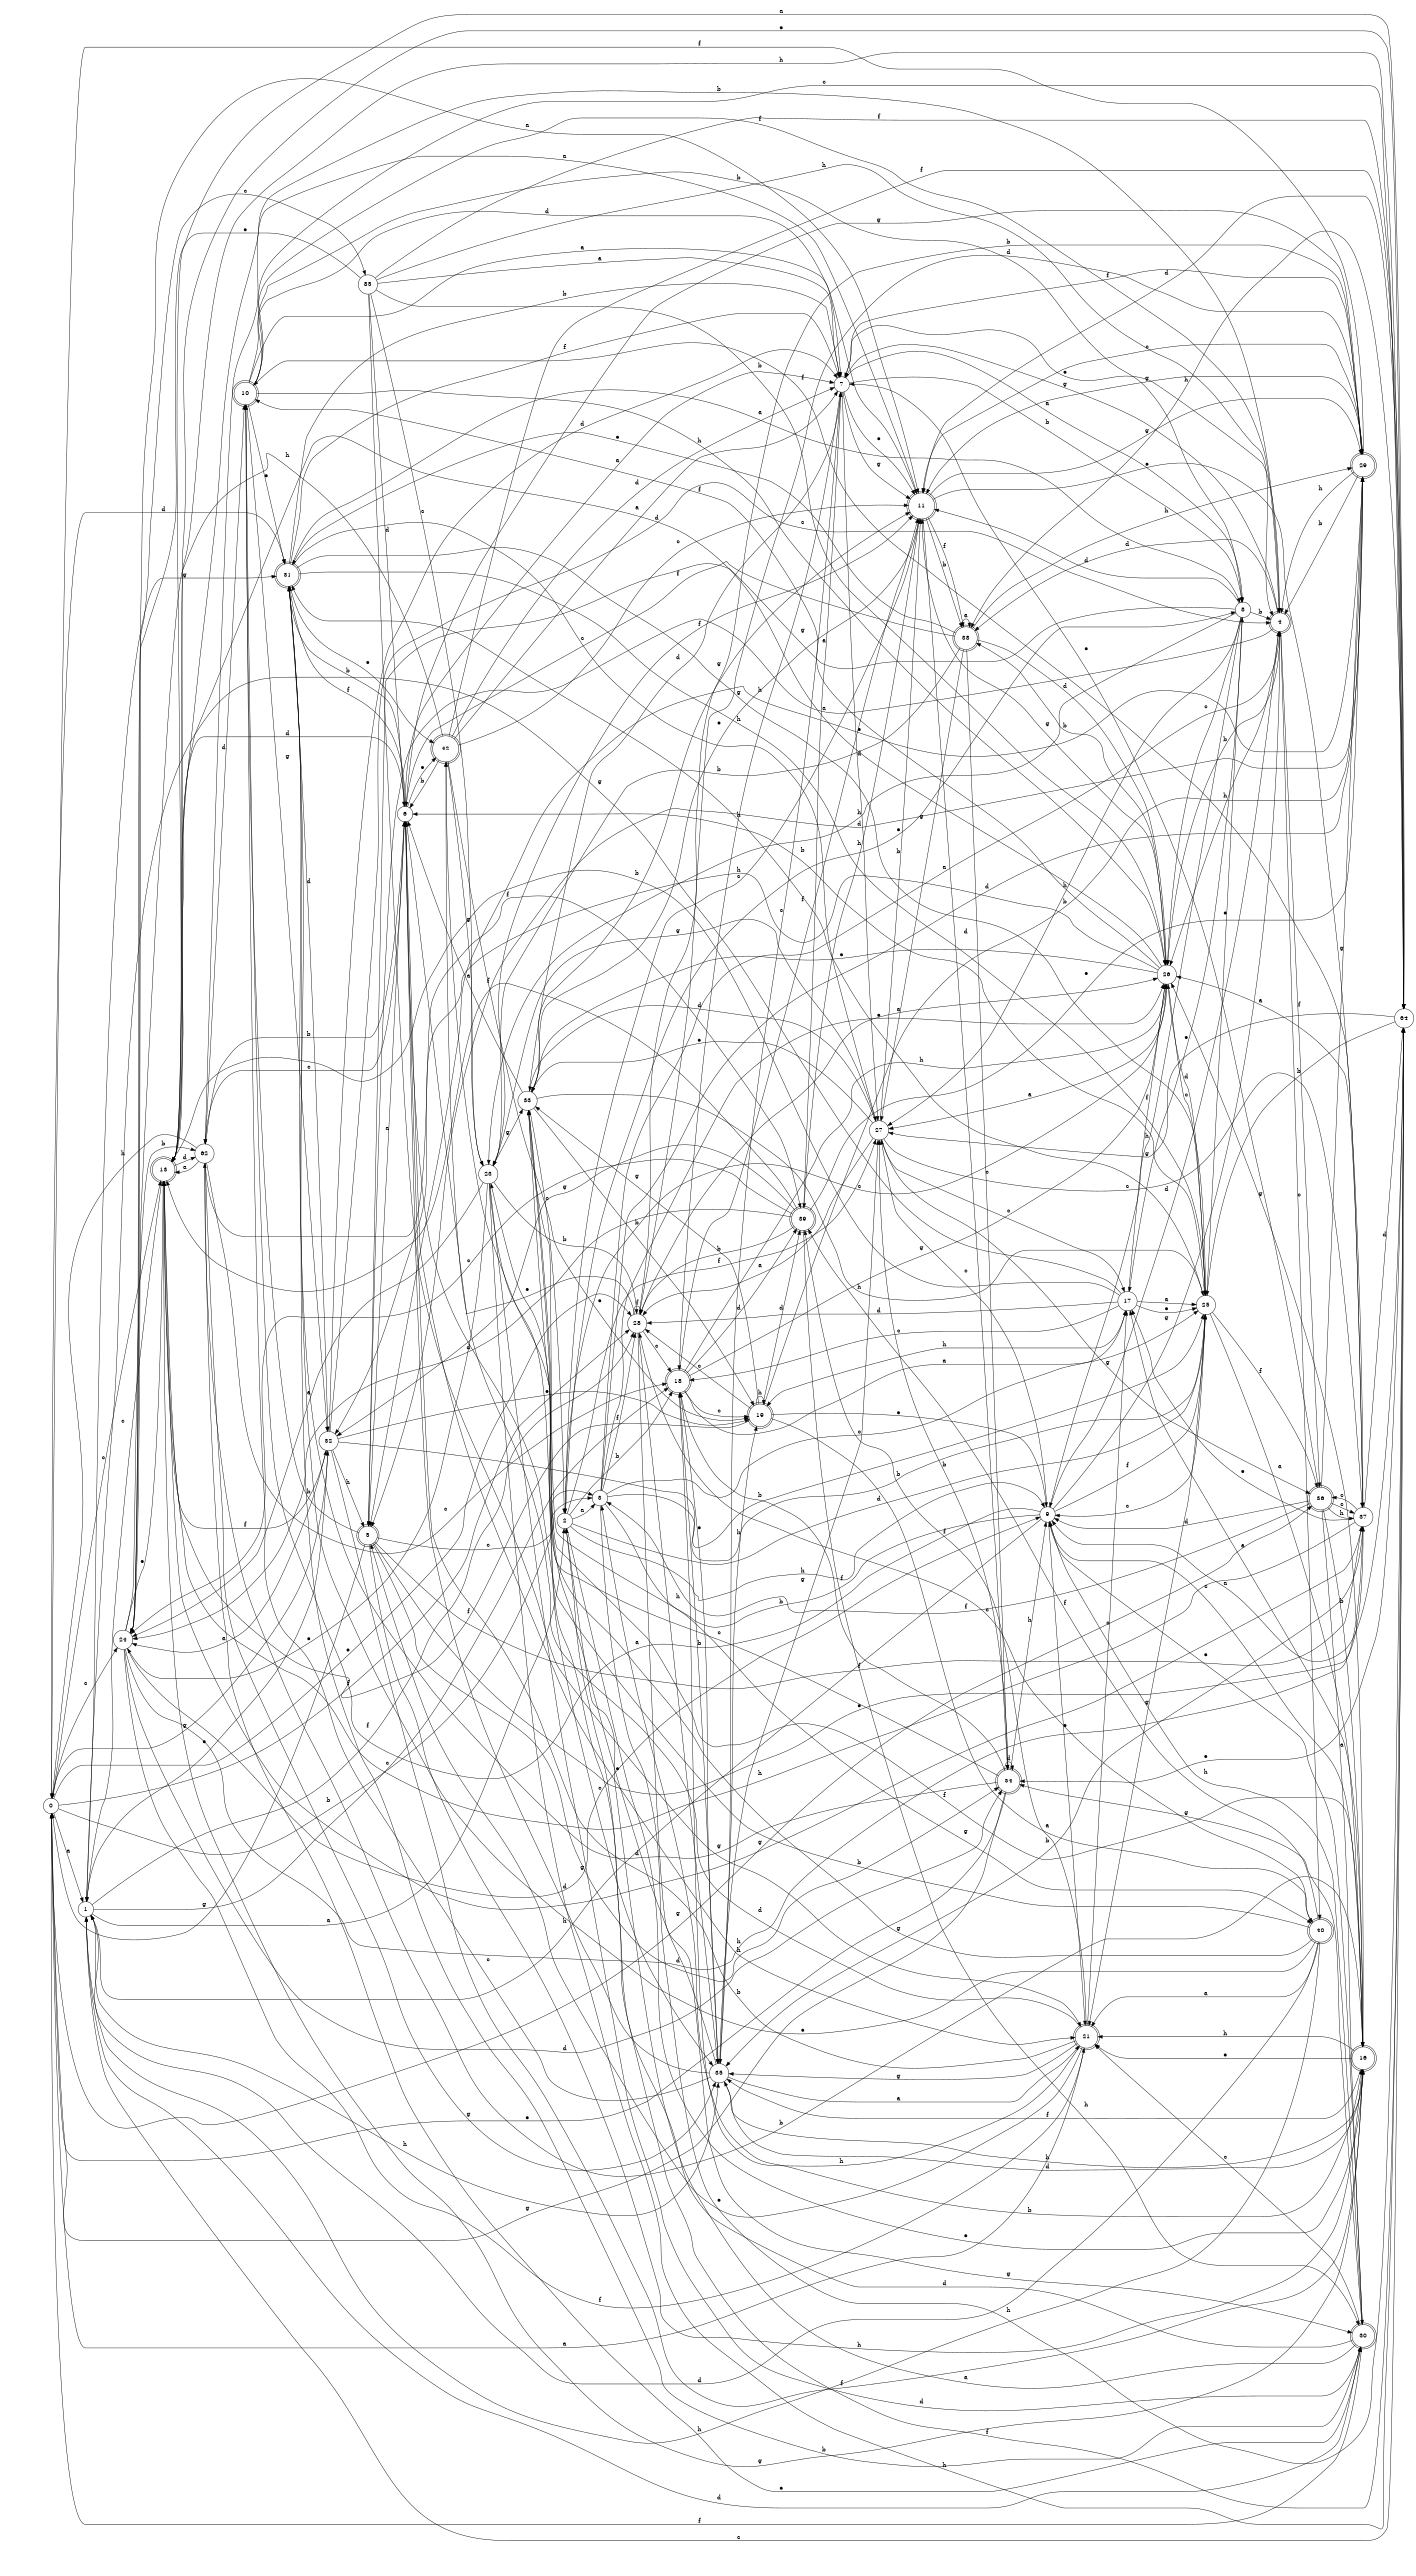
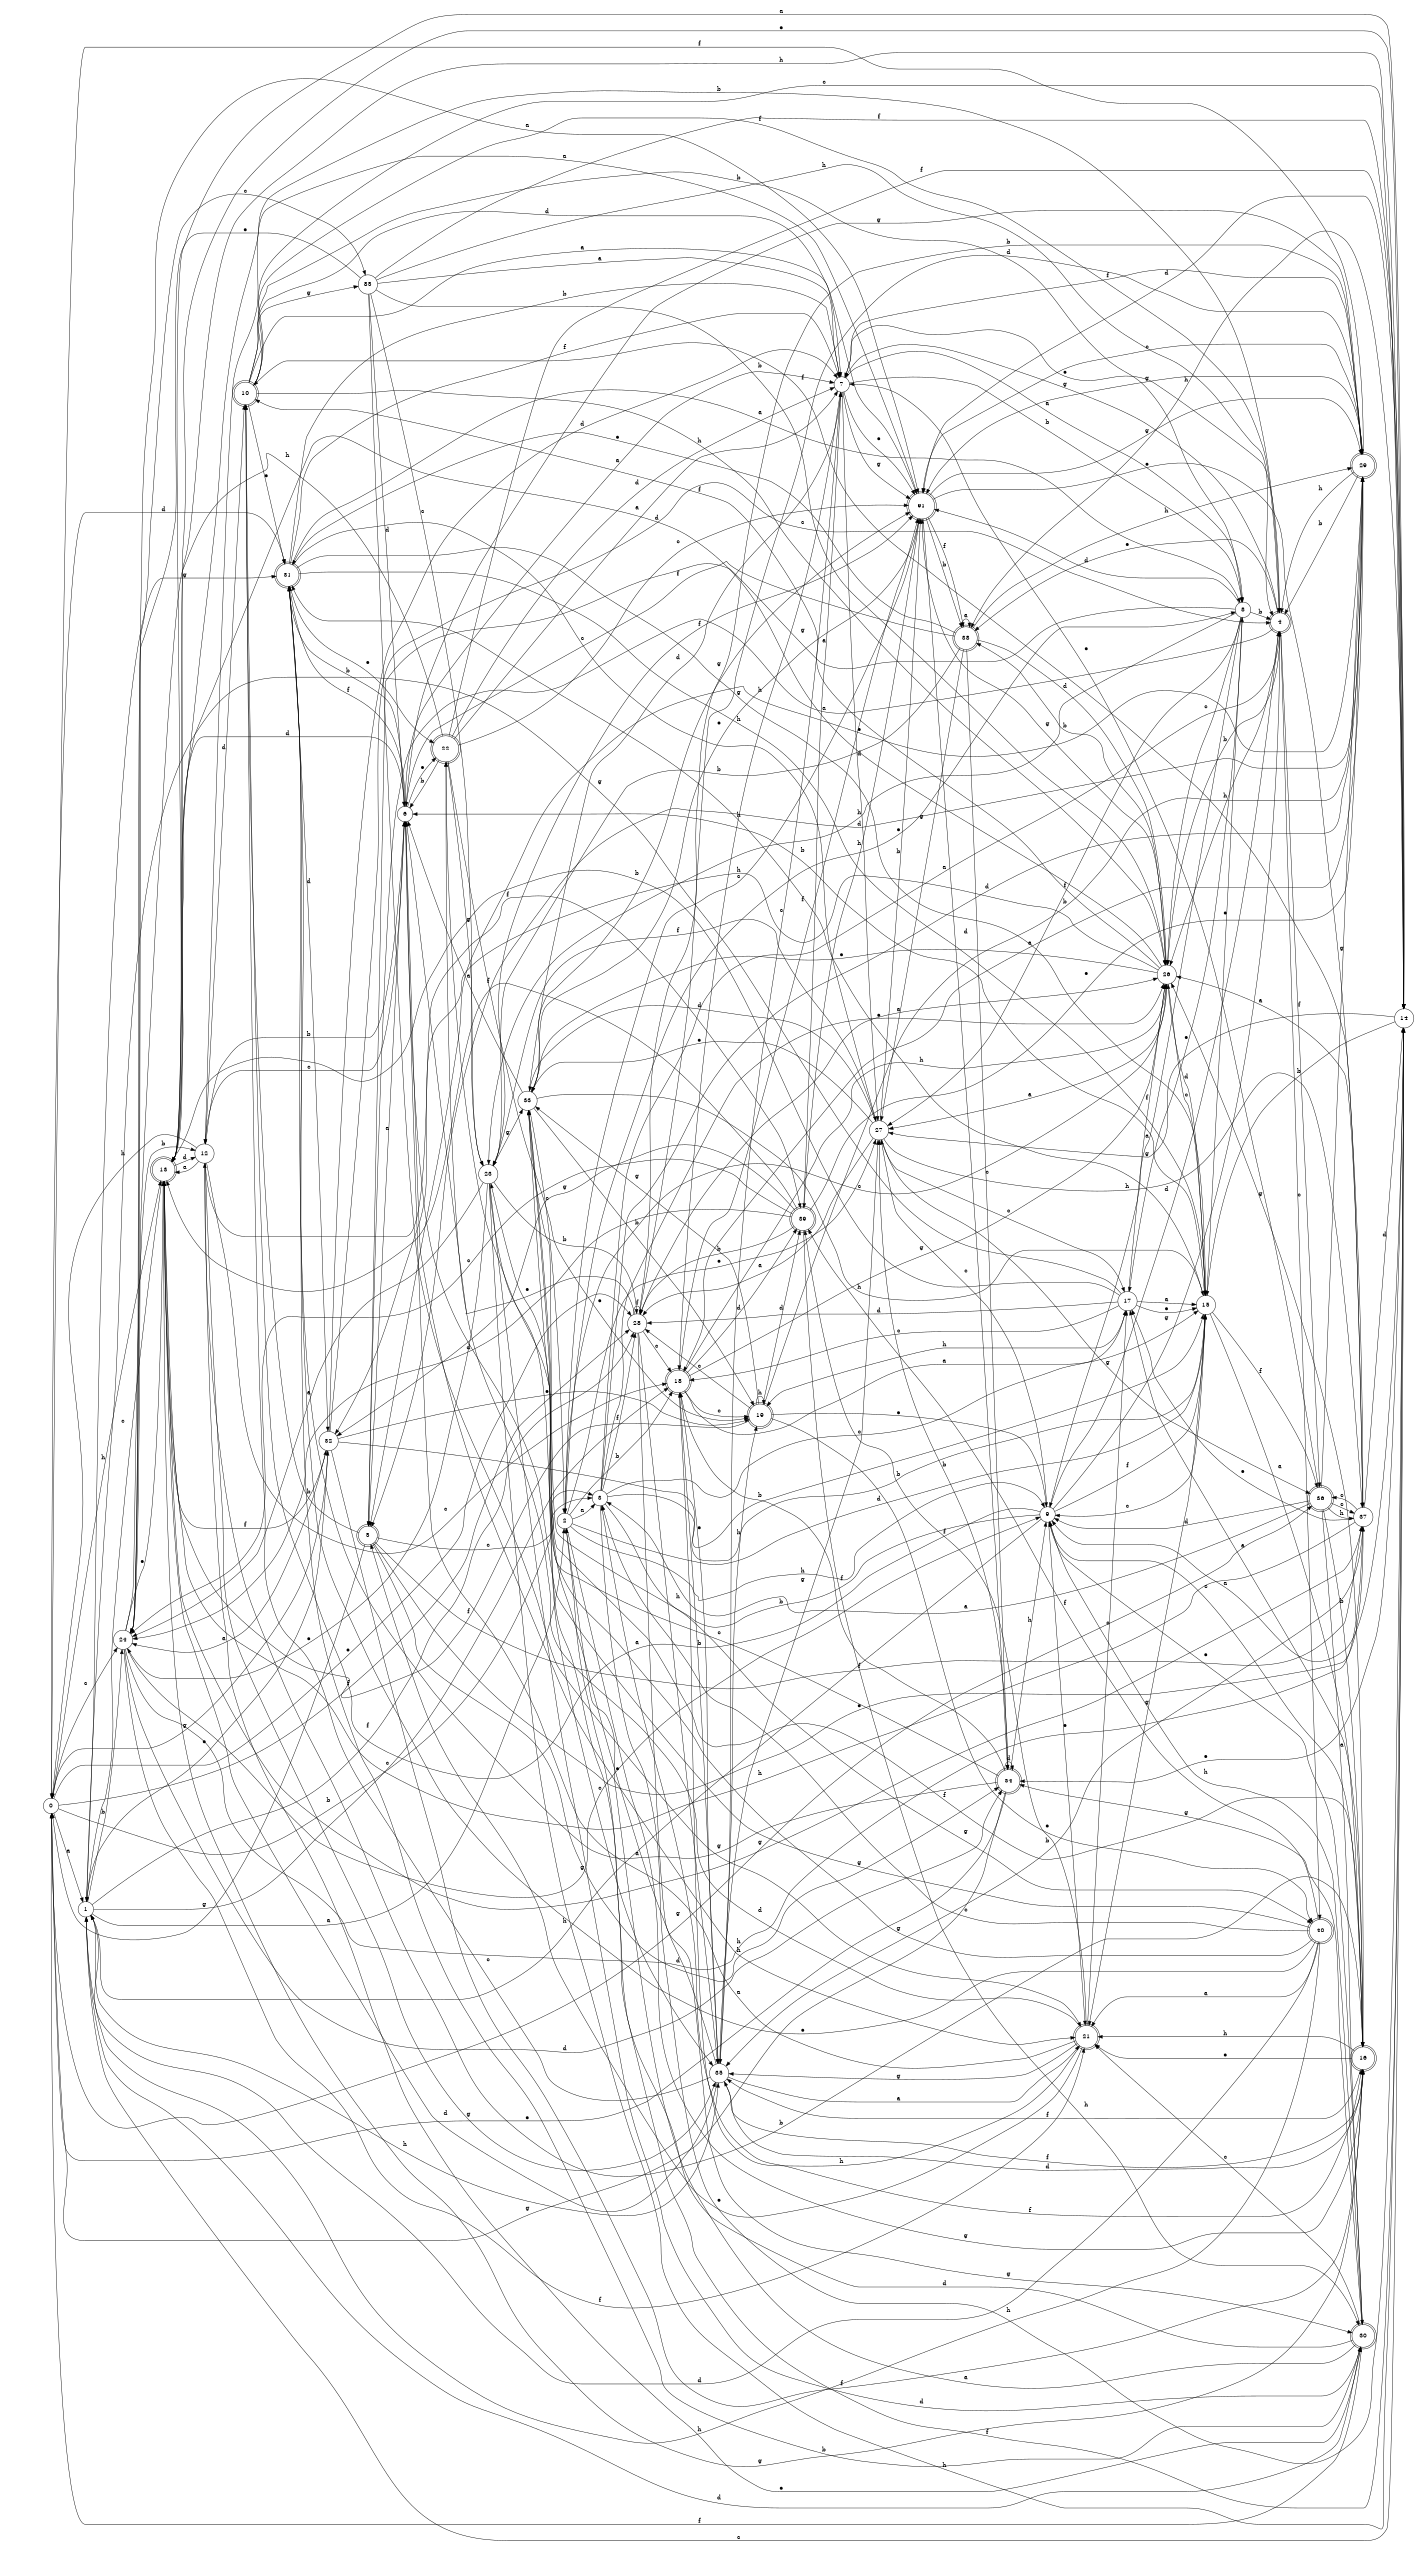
(922, 506) -> (922, 506)
(1128, 544) -> (1128, 544)
(446, 749) -> (446, 749)
(1065, 886) -> (1065, 886)
none -> (1098, 913)
(288, 916) -> (272, 306)
(678, 931) -> (678, 931)
(1404, 1018) -> (1404, 1018)
(1147, 1136) -> (1147, 1136)
(204, 1154) -> (204, 1154)
(1128, 1186) -> (1128, 1186)
(719, 1261) -> (719, 1261)
(1206, 1305) -> (1206, 1305)
(423, 1430) -> (274, 1854)
(103, 1458) -> (103, 1458)
(348, 1486) -> none
(964, 1598) -> (881, 1854)
(966, 1607) -> (966, 1607)
none -> (107, 1804)
(1048, 1826) -> (1048, 1826)
(637, 1854) -> (637, 1854)
(859, 1863) -> (859, 1863)
(739, 1992) -> (739, 1992)
(1048, 2158) -> (1048, 2158)
(1030, 2210) -> (1030, 2210)
(966, 2236) -> (966, 2236)
(660, 2294) -> none
(429, 2348) -> none
